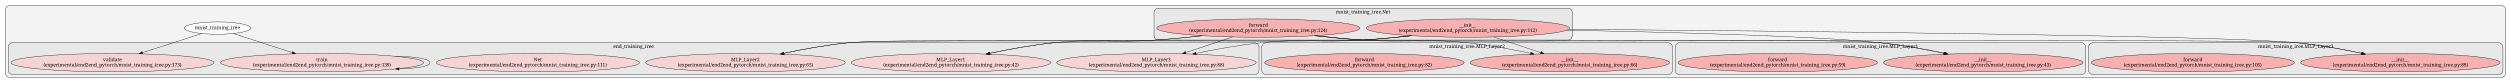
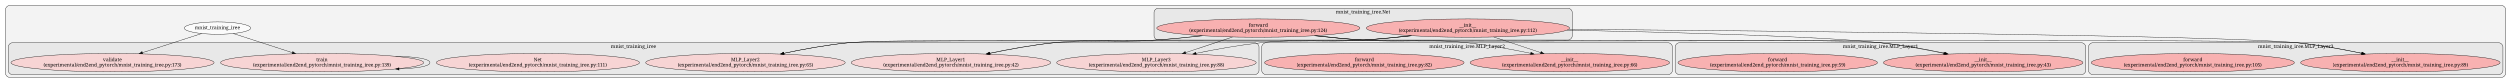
(634, 47) -> (634, 47)
